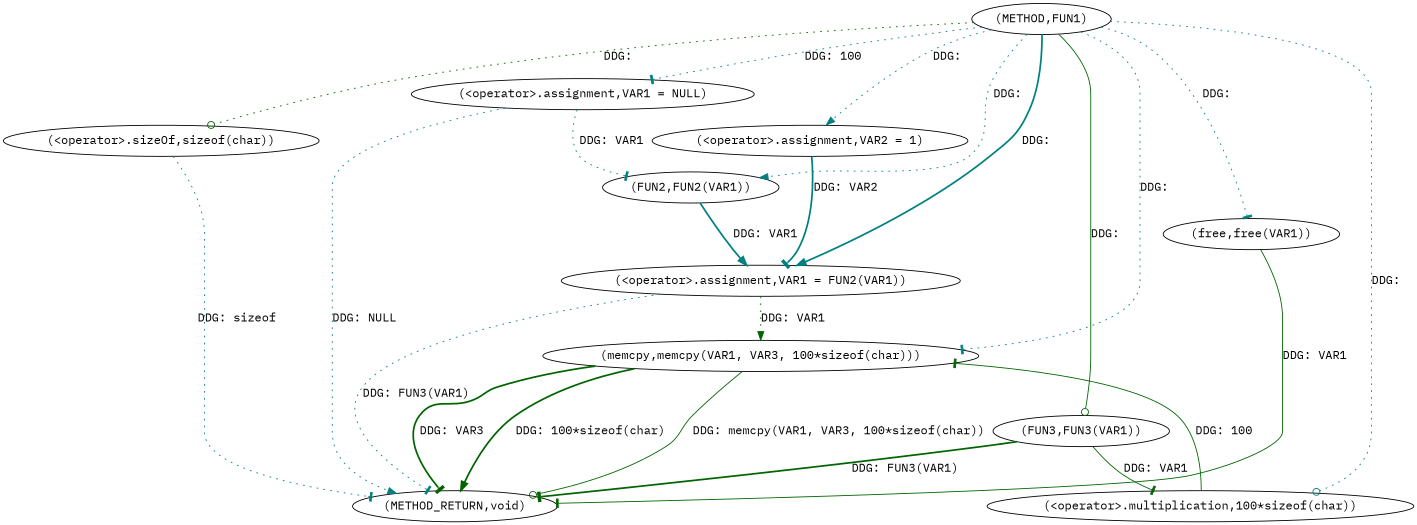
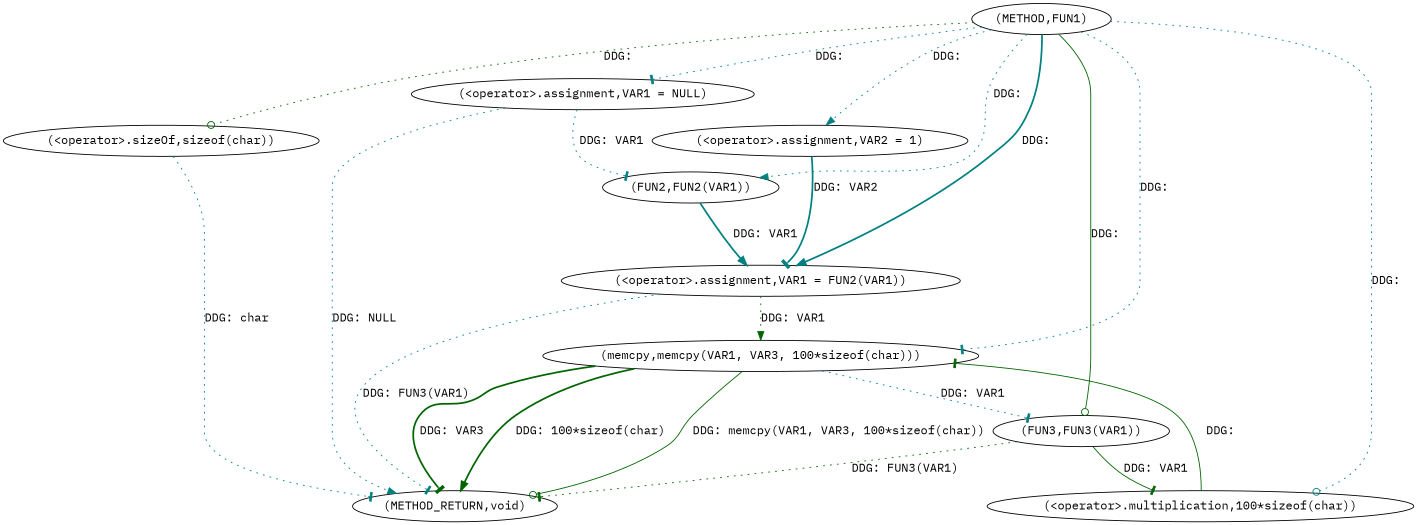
(833, 57) -> (833, 57)
(1251, 234) -> none
(237, 318) -> (237, 318)
none -> (924, 394)
(1224, 431) -> (1224, 431)
(780, 471) -> (780, 471)
